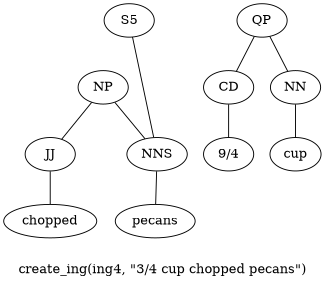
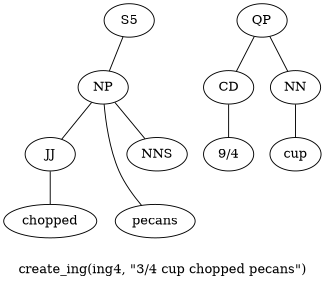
(143, 87) -> (116, 54)
(156, 188) -> (114, 158)
